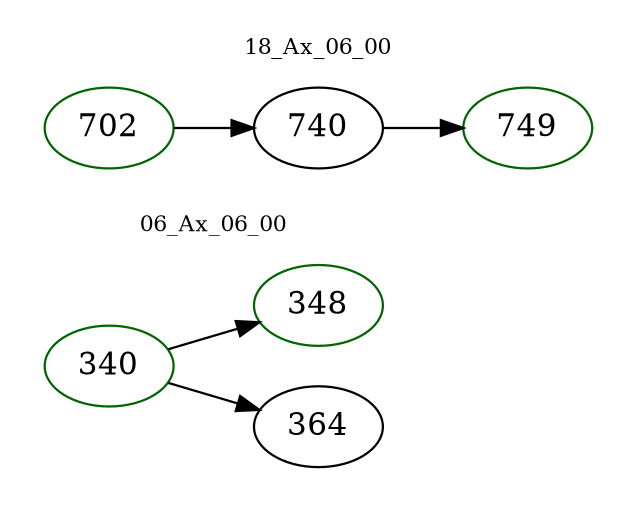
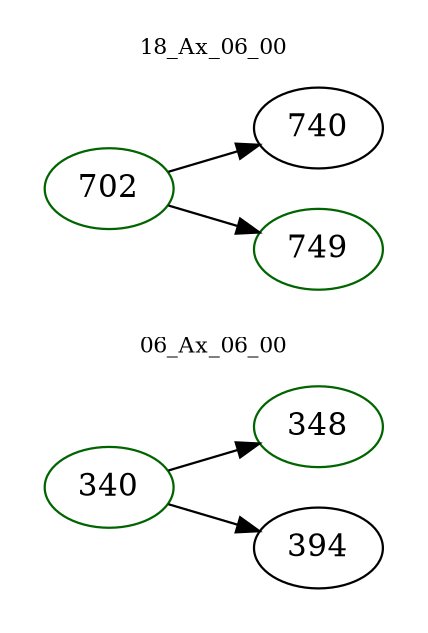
(412, 128) -> (203, 216)
(318, 427) -> (318, 548)
